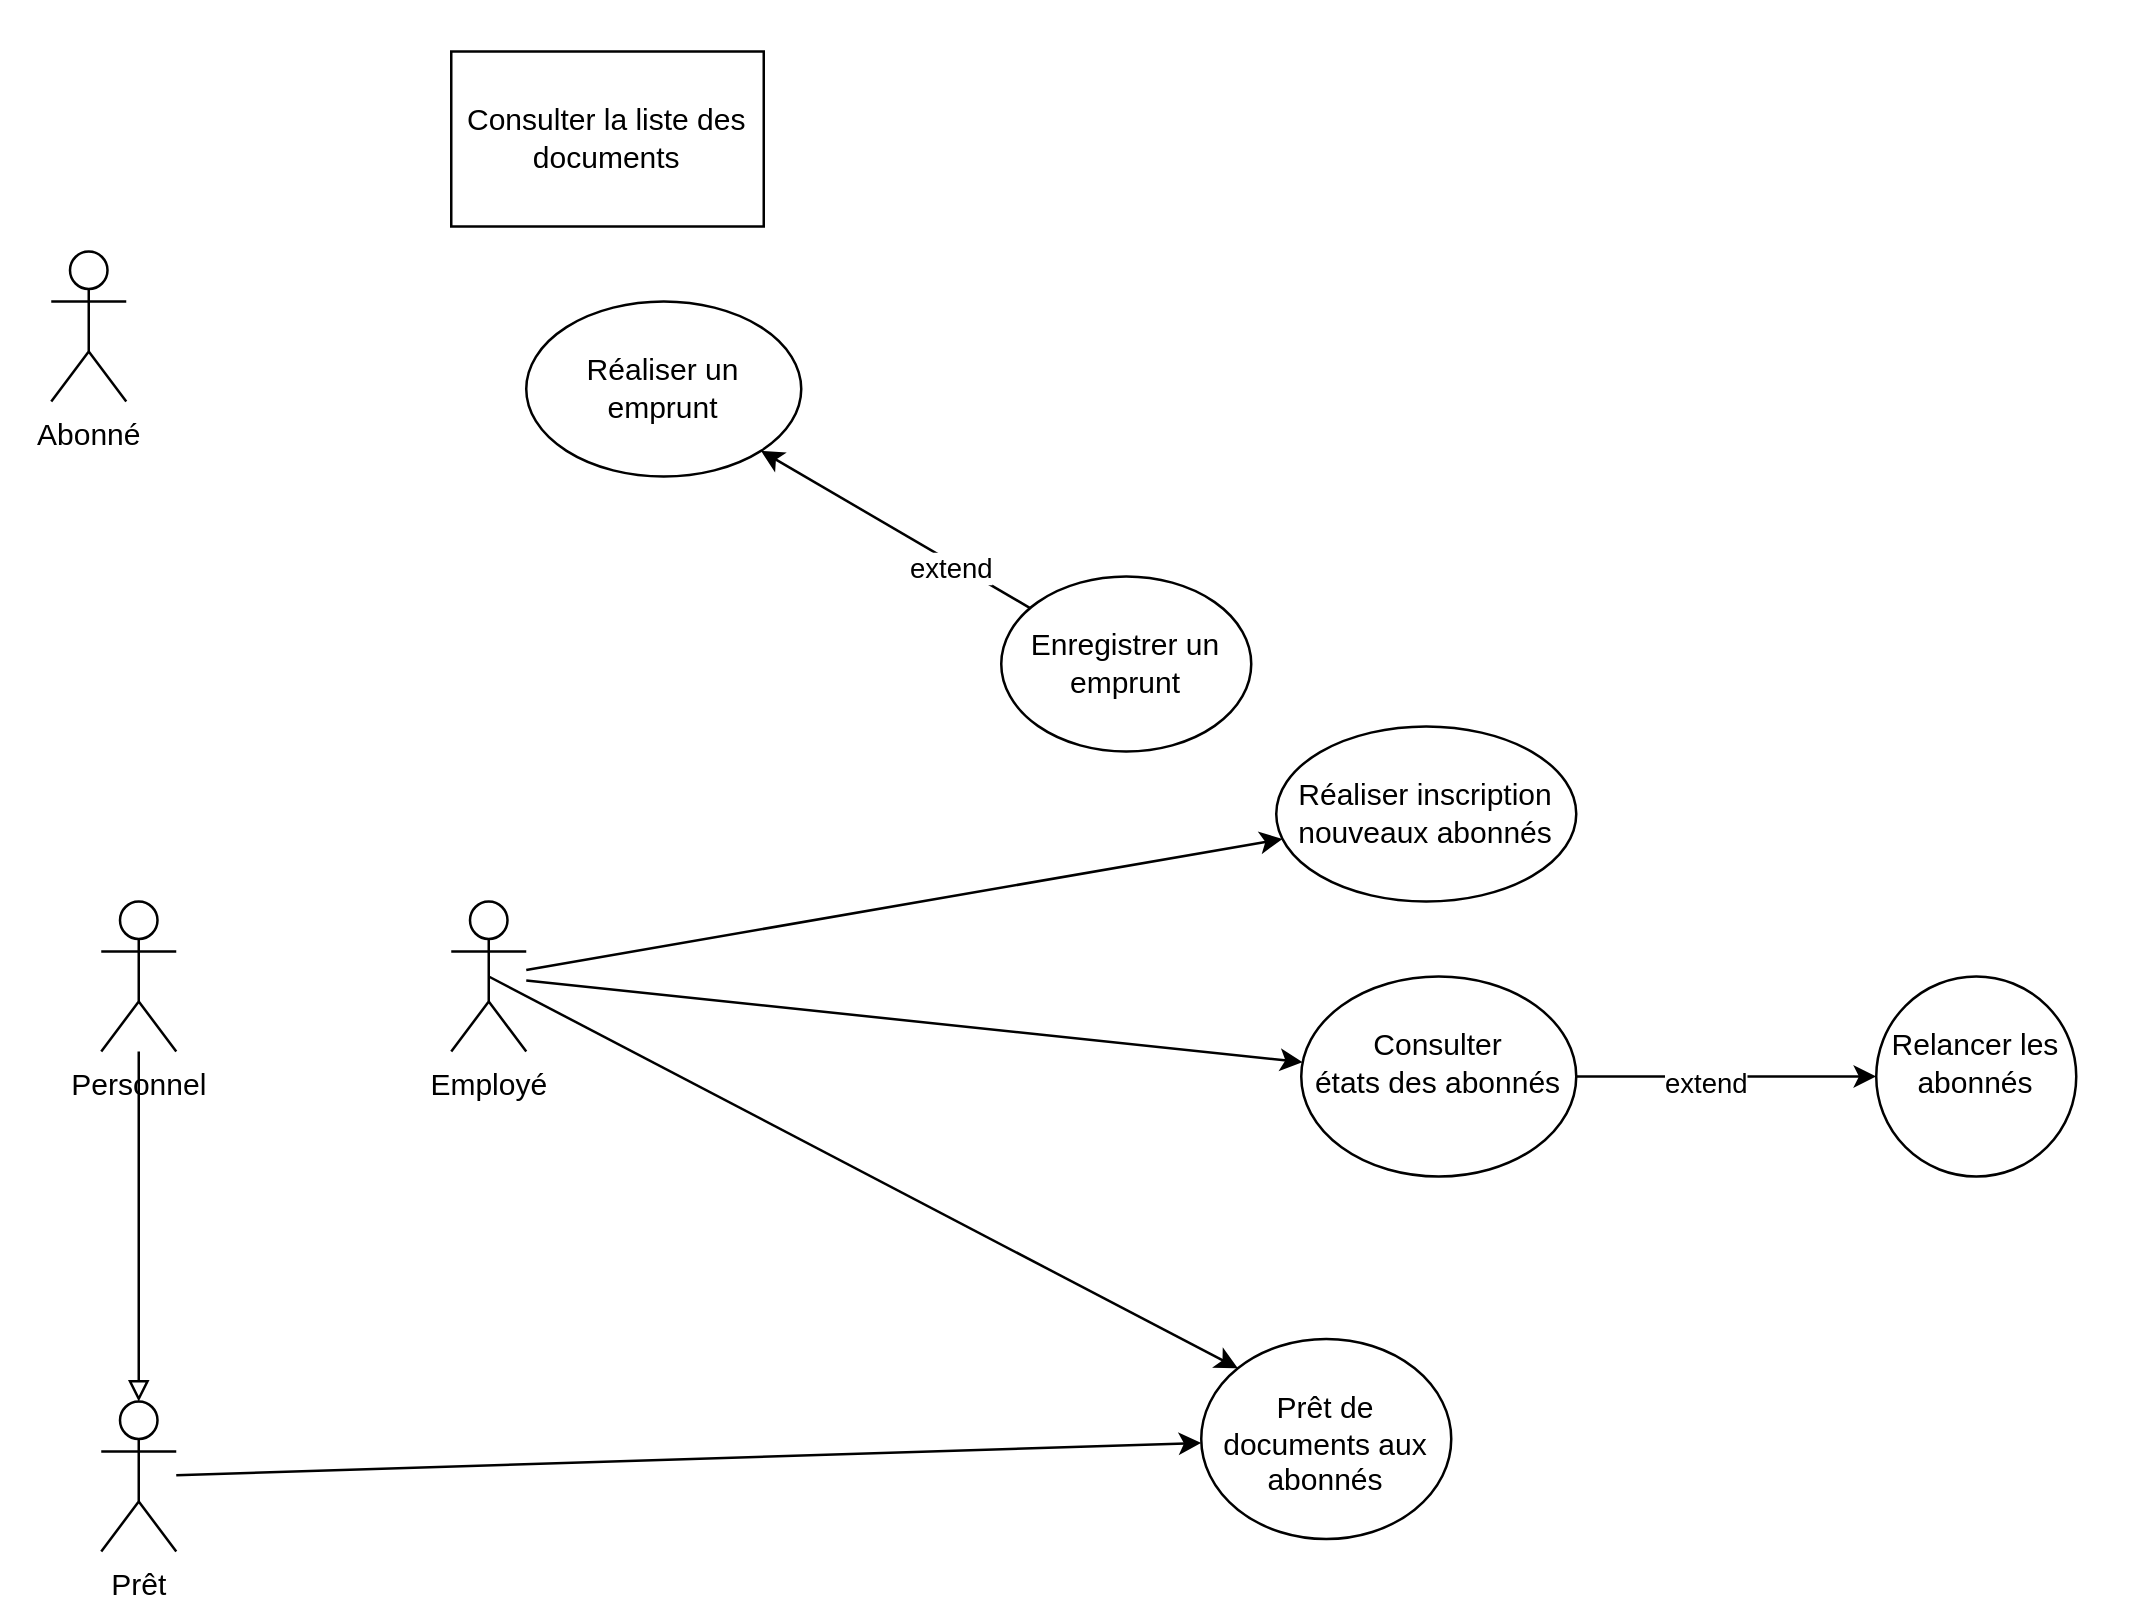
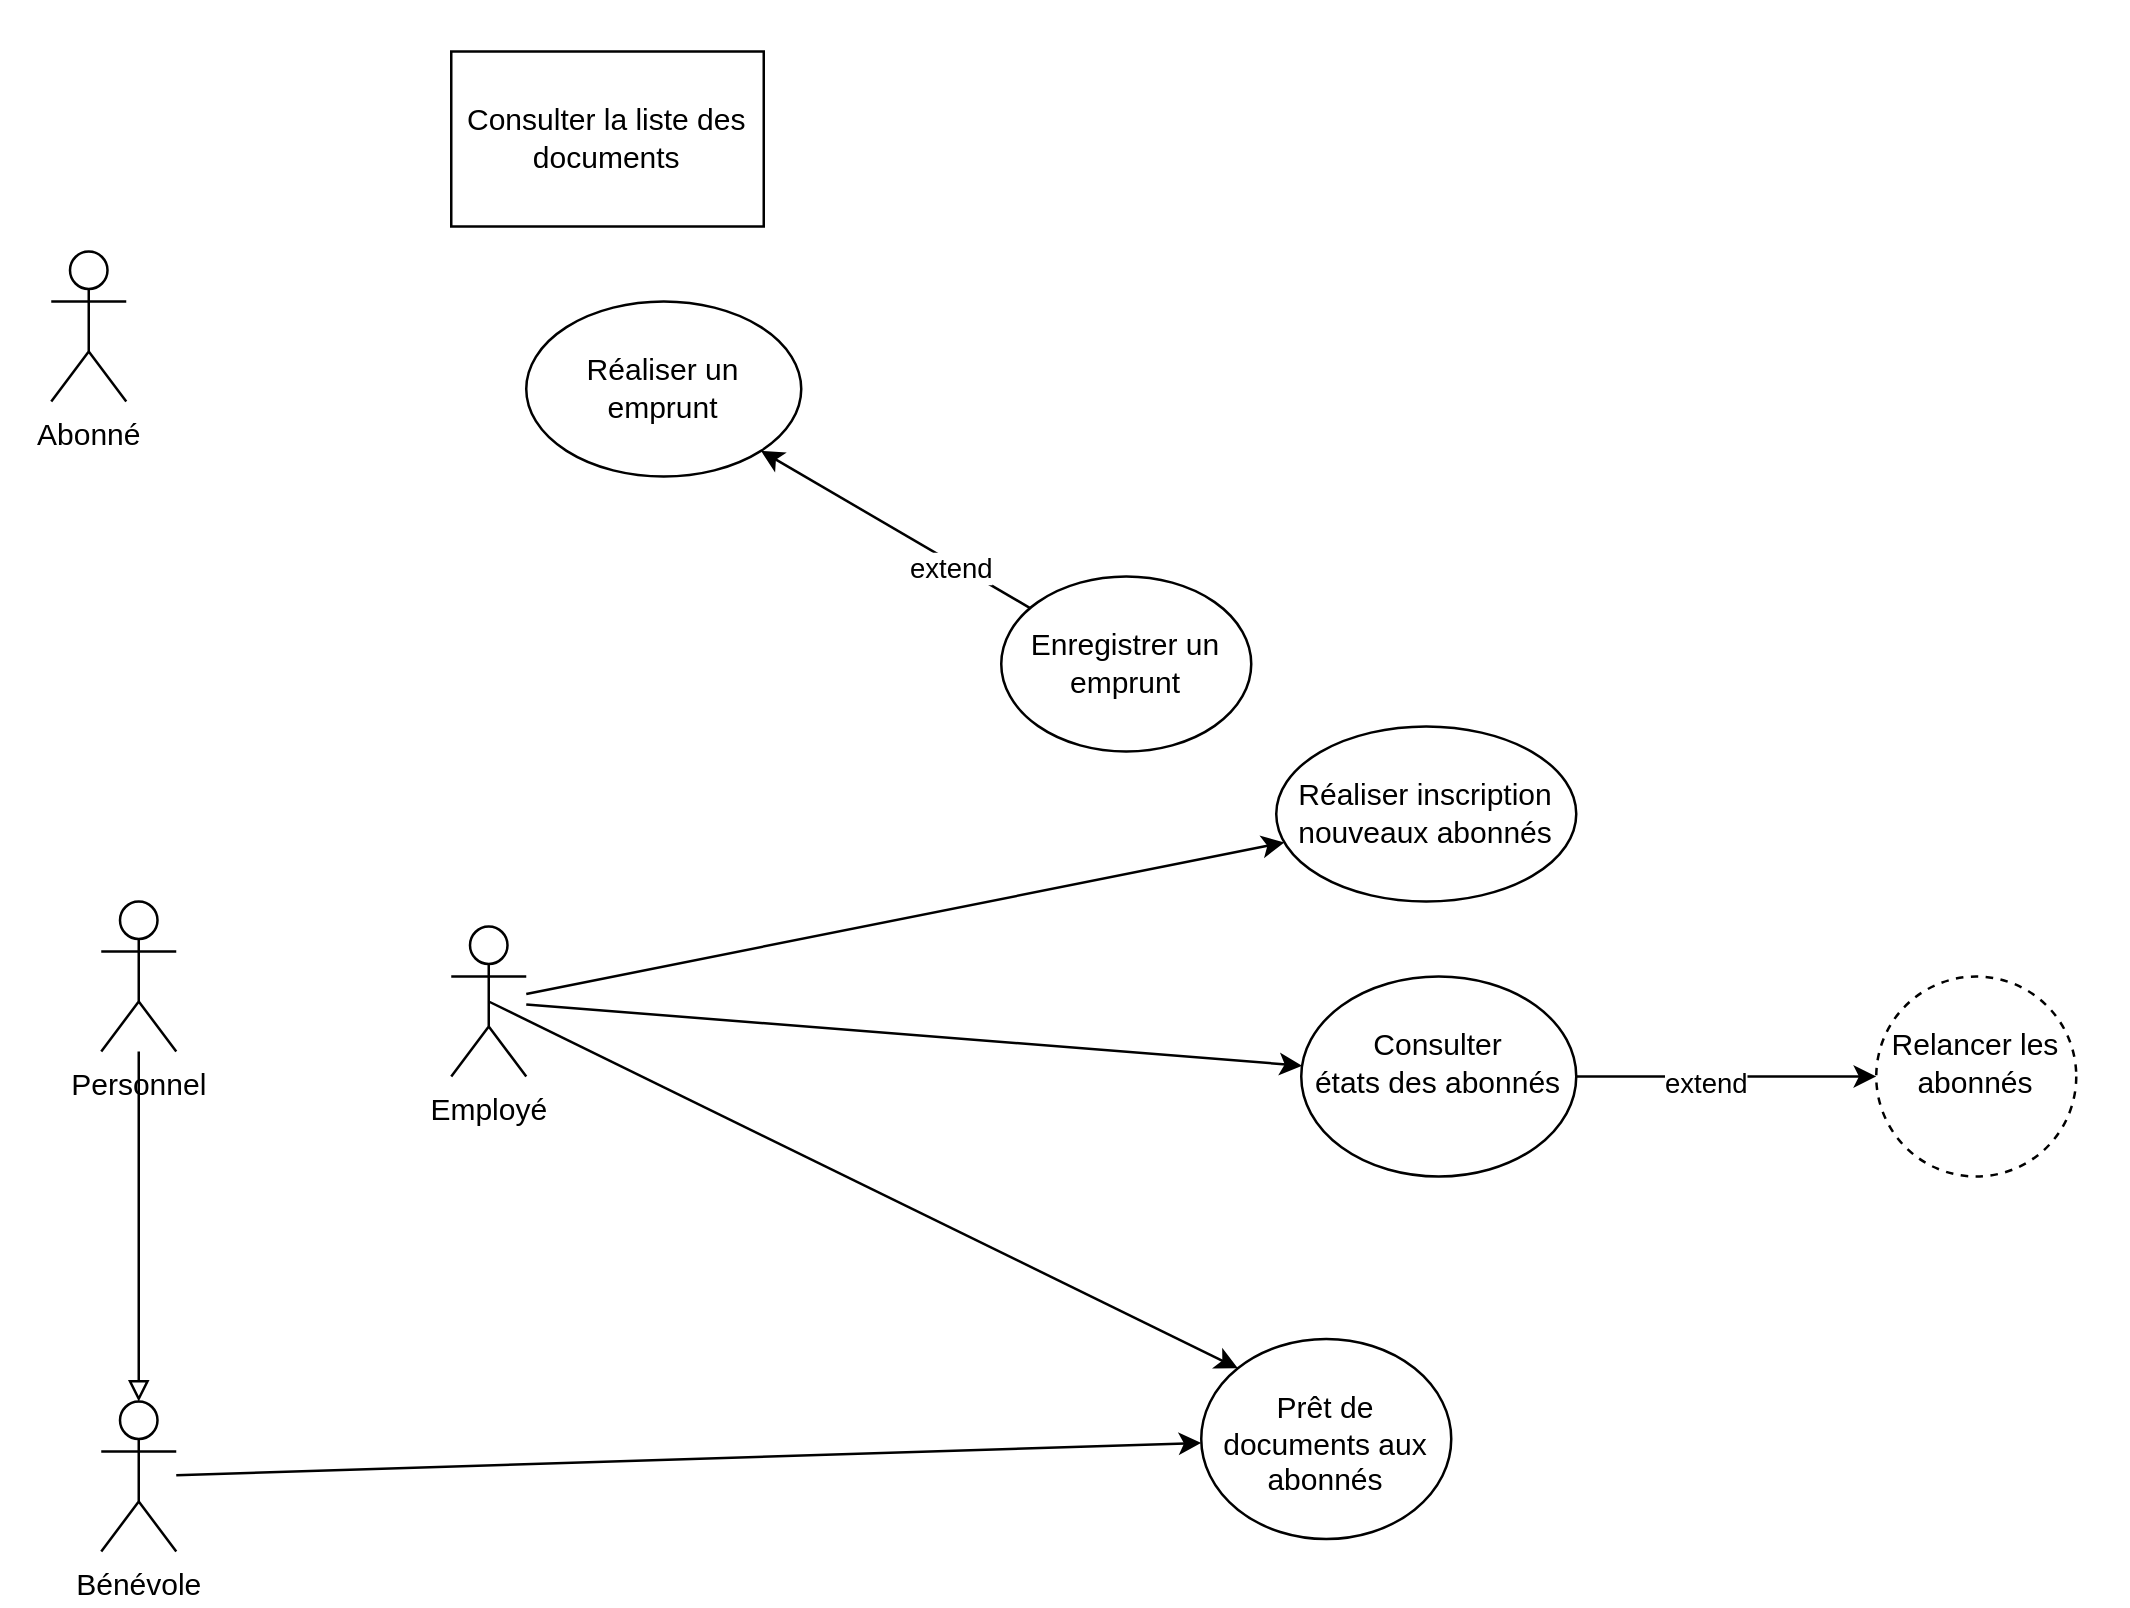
(489, 976) -> (489, 1001)
(1976, 1076) -> (1976, 1076)
(140, 1587) -> (140, 1587)
